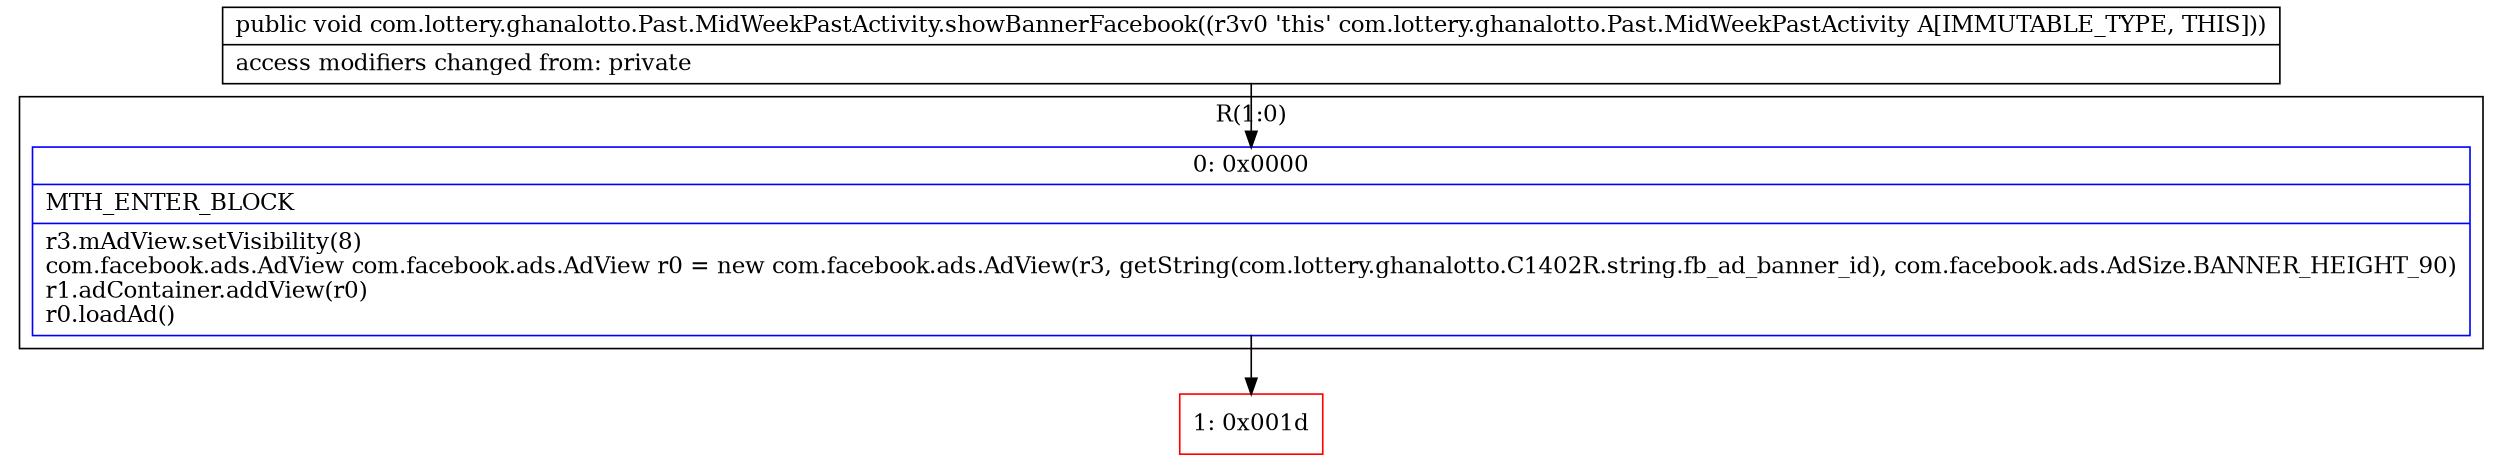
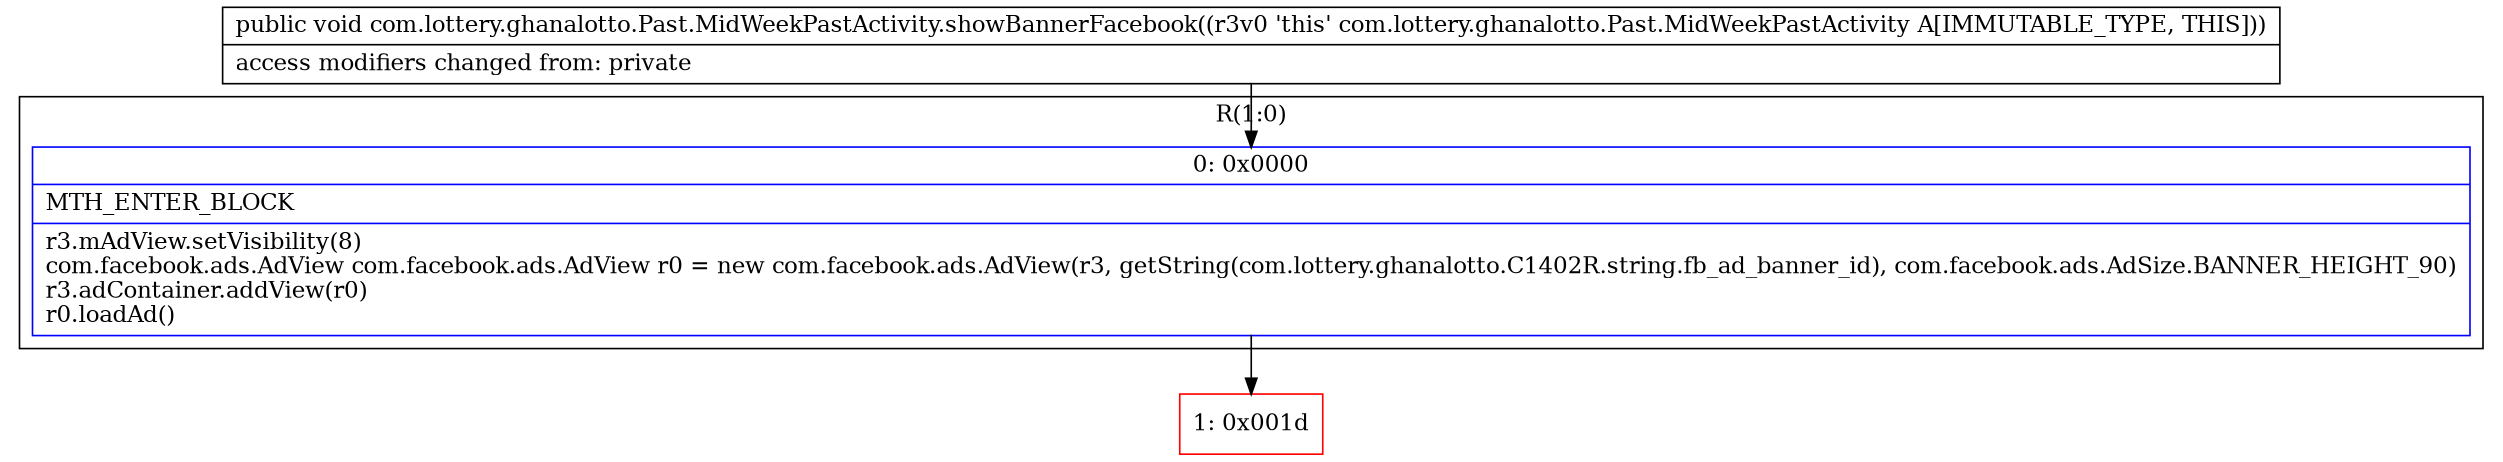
(207, 291) -> (207, 291)
